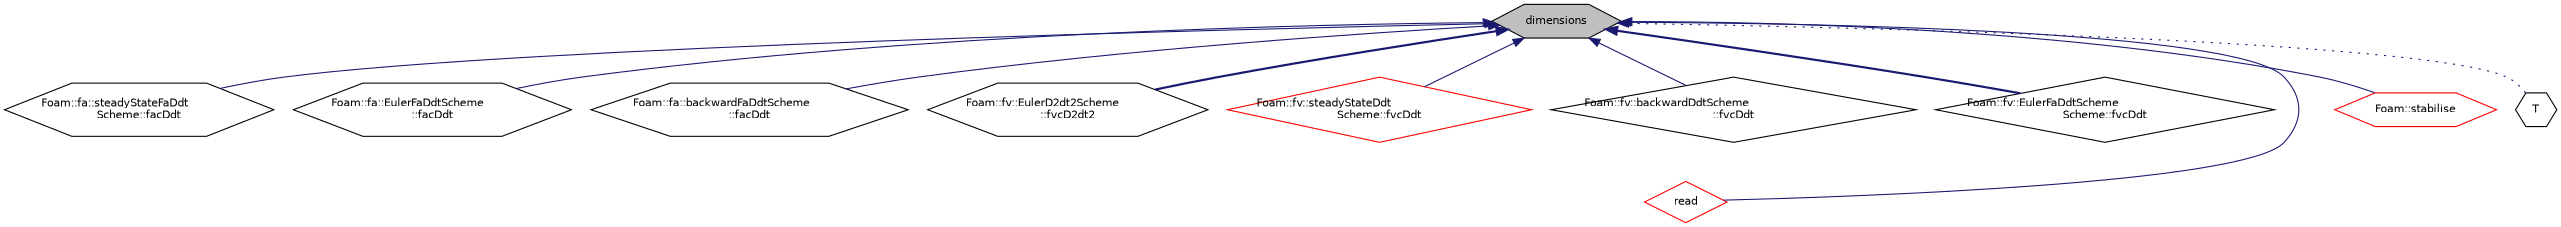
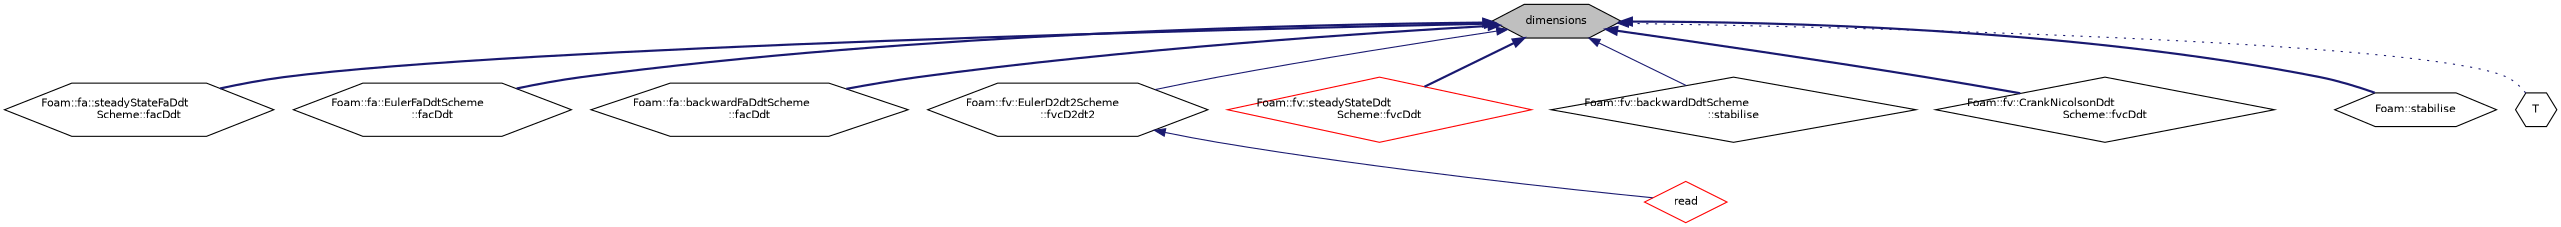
(851, 42) -> (851, 42)
(853, 49) -> (853, 49)
(1167, 50) -> (1167, 50)
(2173, 54) -> (2080, 43)
(1326, 58) -> (1326, 58)
(1469, 65) -> (1469, 65)
(2296, 96) -> (1408, 170)
(1734, 110) -> (1734, 110)
(2105, 110) -> (2105, 110)
(2416, 110) -> (2416, 110)
